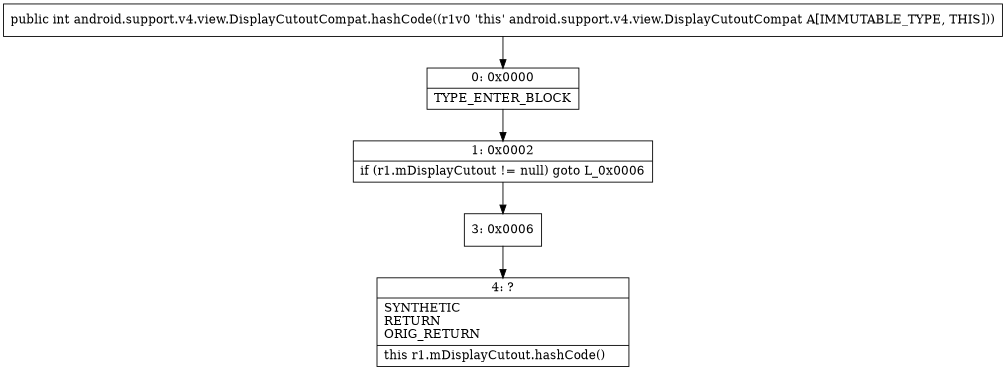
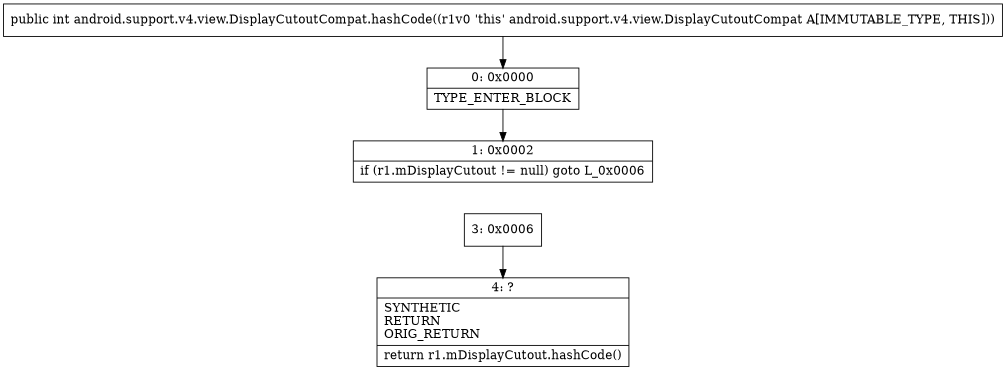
(503, 193) -> none
(495, 356) -> (503, 356)
